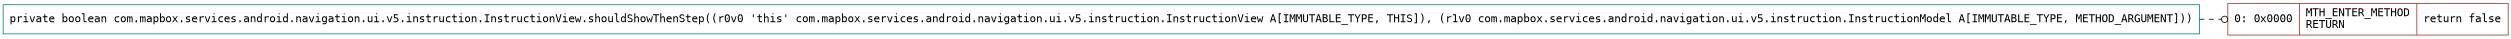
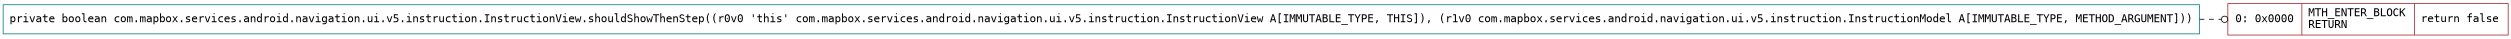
(2358, 13) -> (2357, 13)
